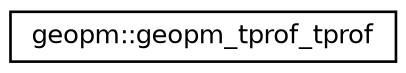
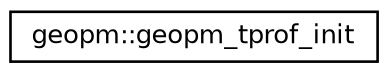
(203, 37) -> (194, 37)
